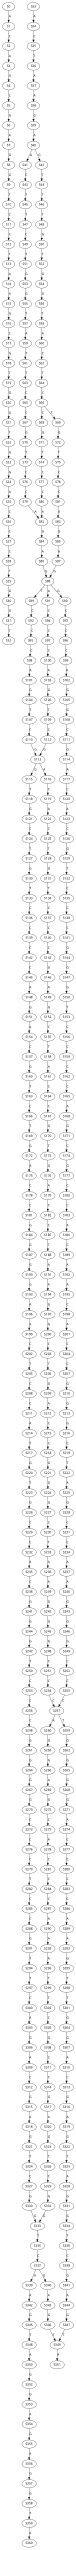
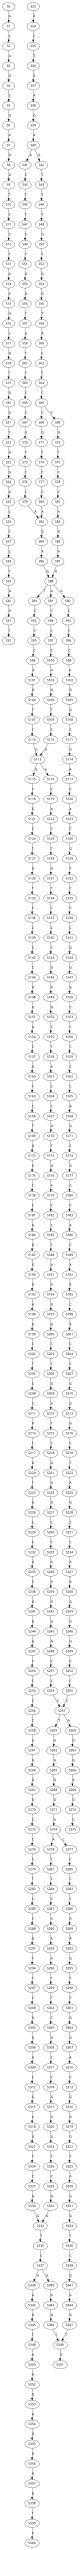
(48, 1839) -> (52, 1839)
